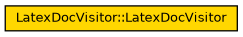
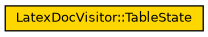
(121, 18) -> (104, 18)
